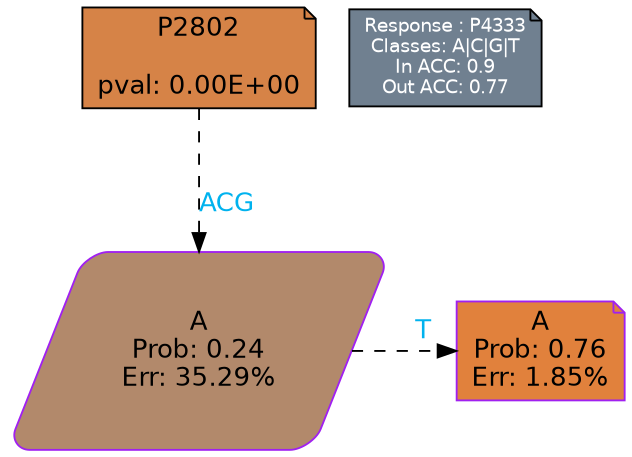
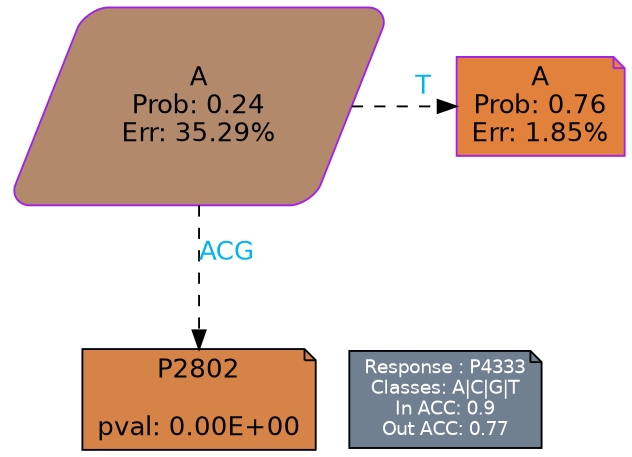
(199, 171) -> (199, 268)
